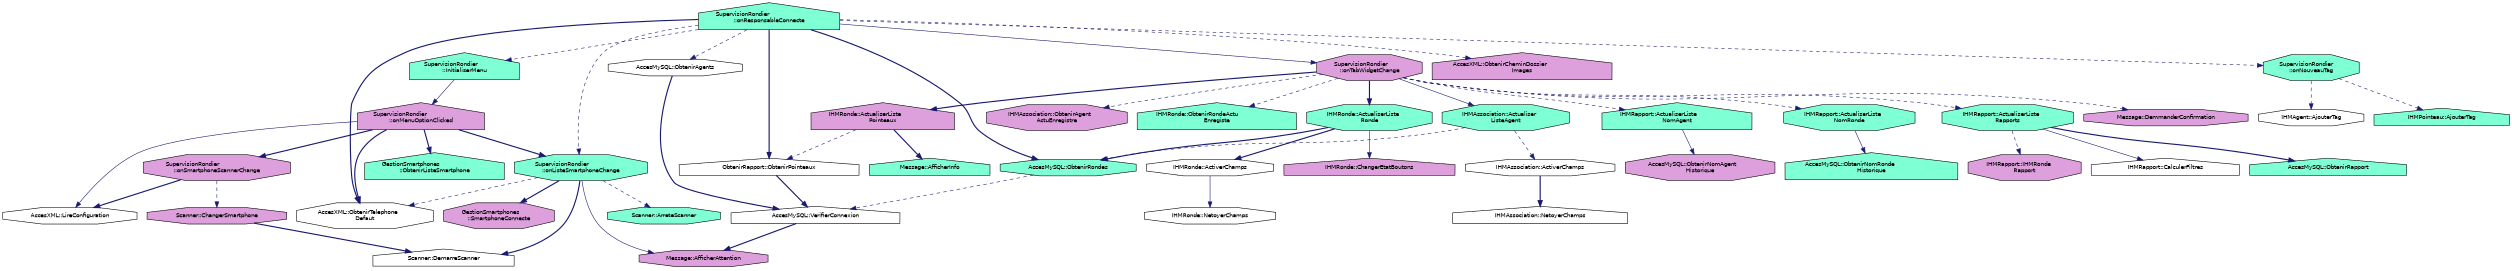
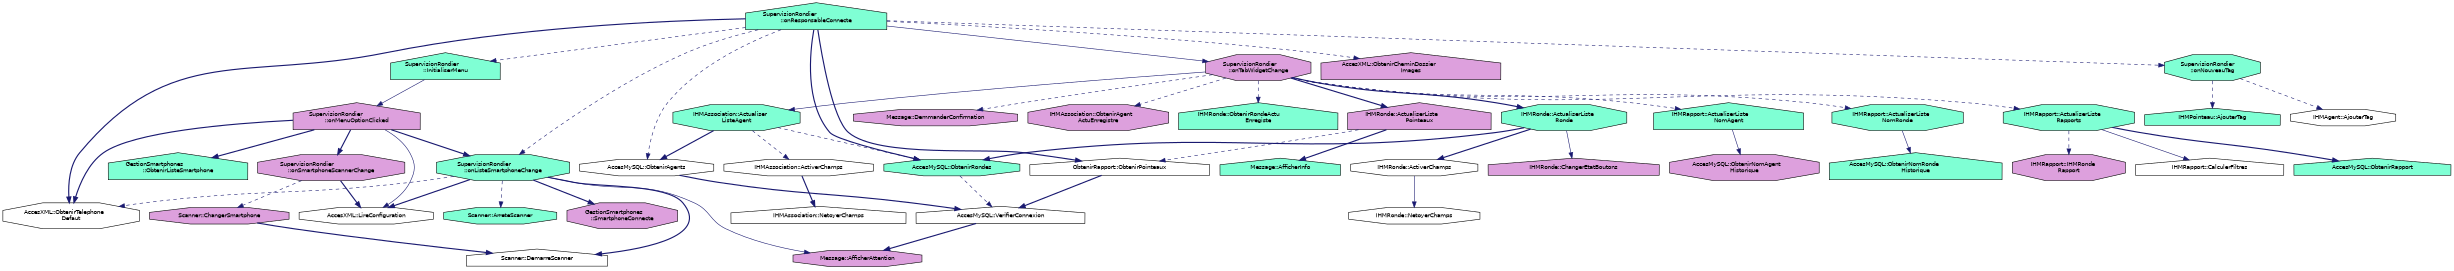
none -> (690, 144)
none -> (432, 193)
